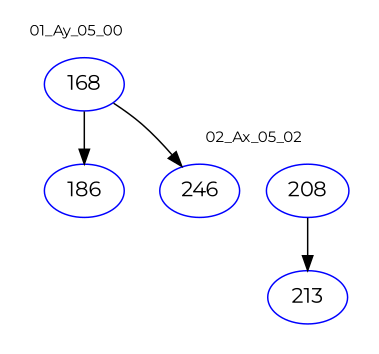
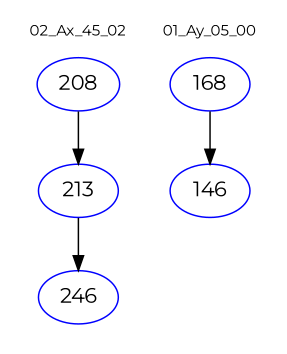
(254, 138) -> (78, 32)
(157, 139) -> (78, 237)
(84, 191) -> (210, 191)
